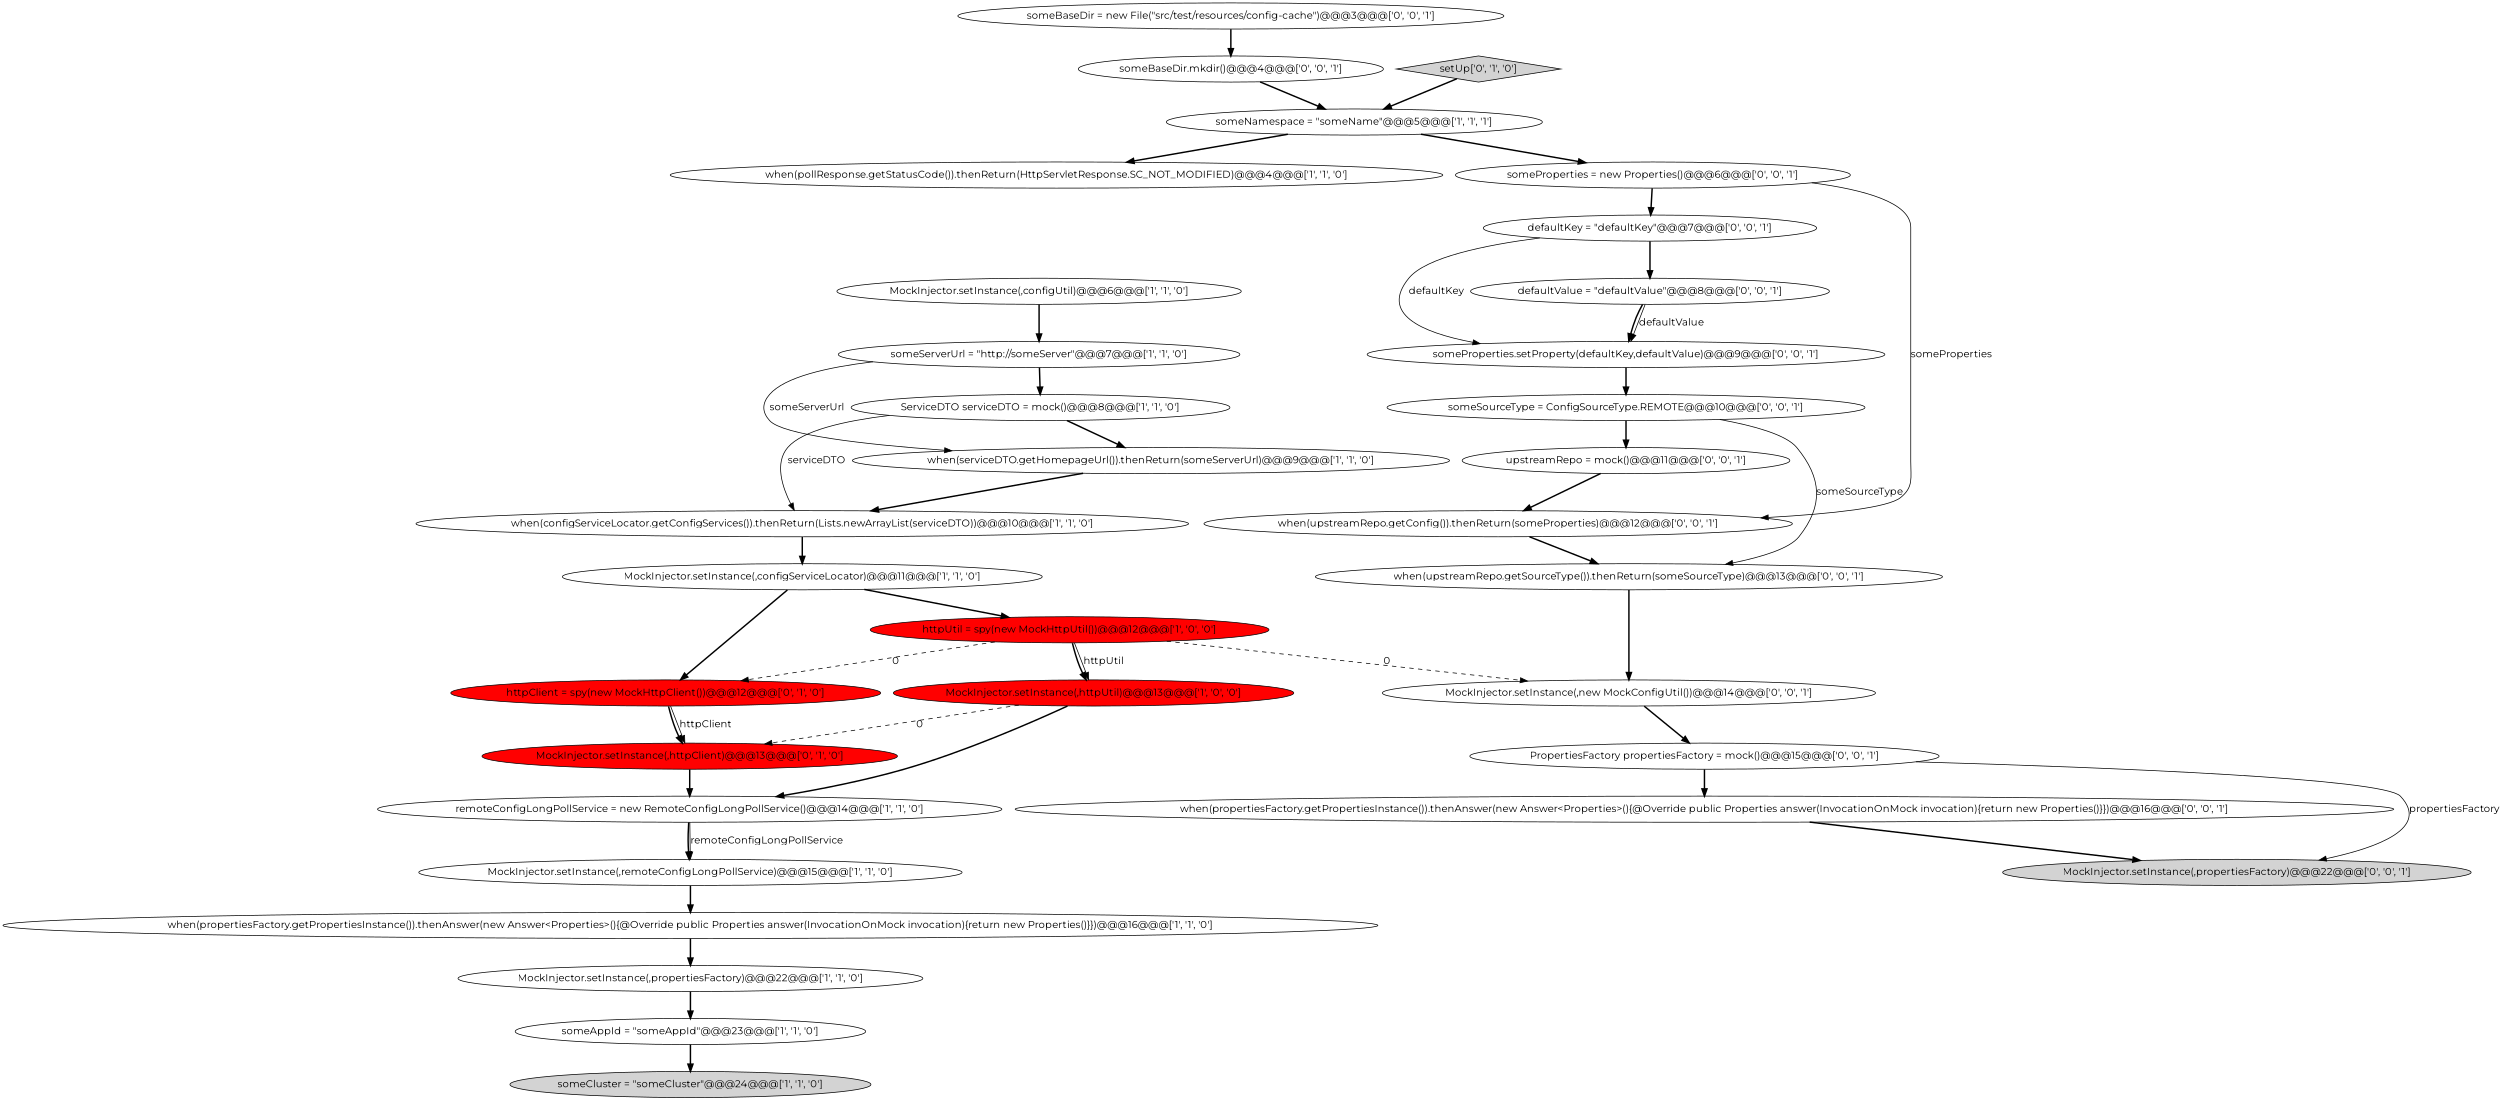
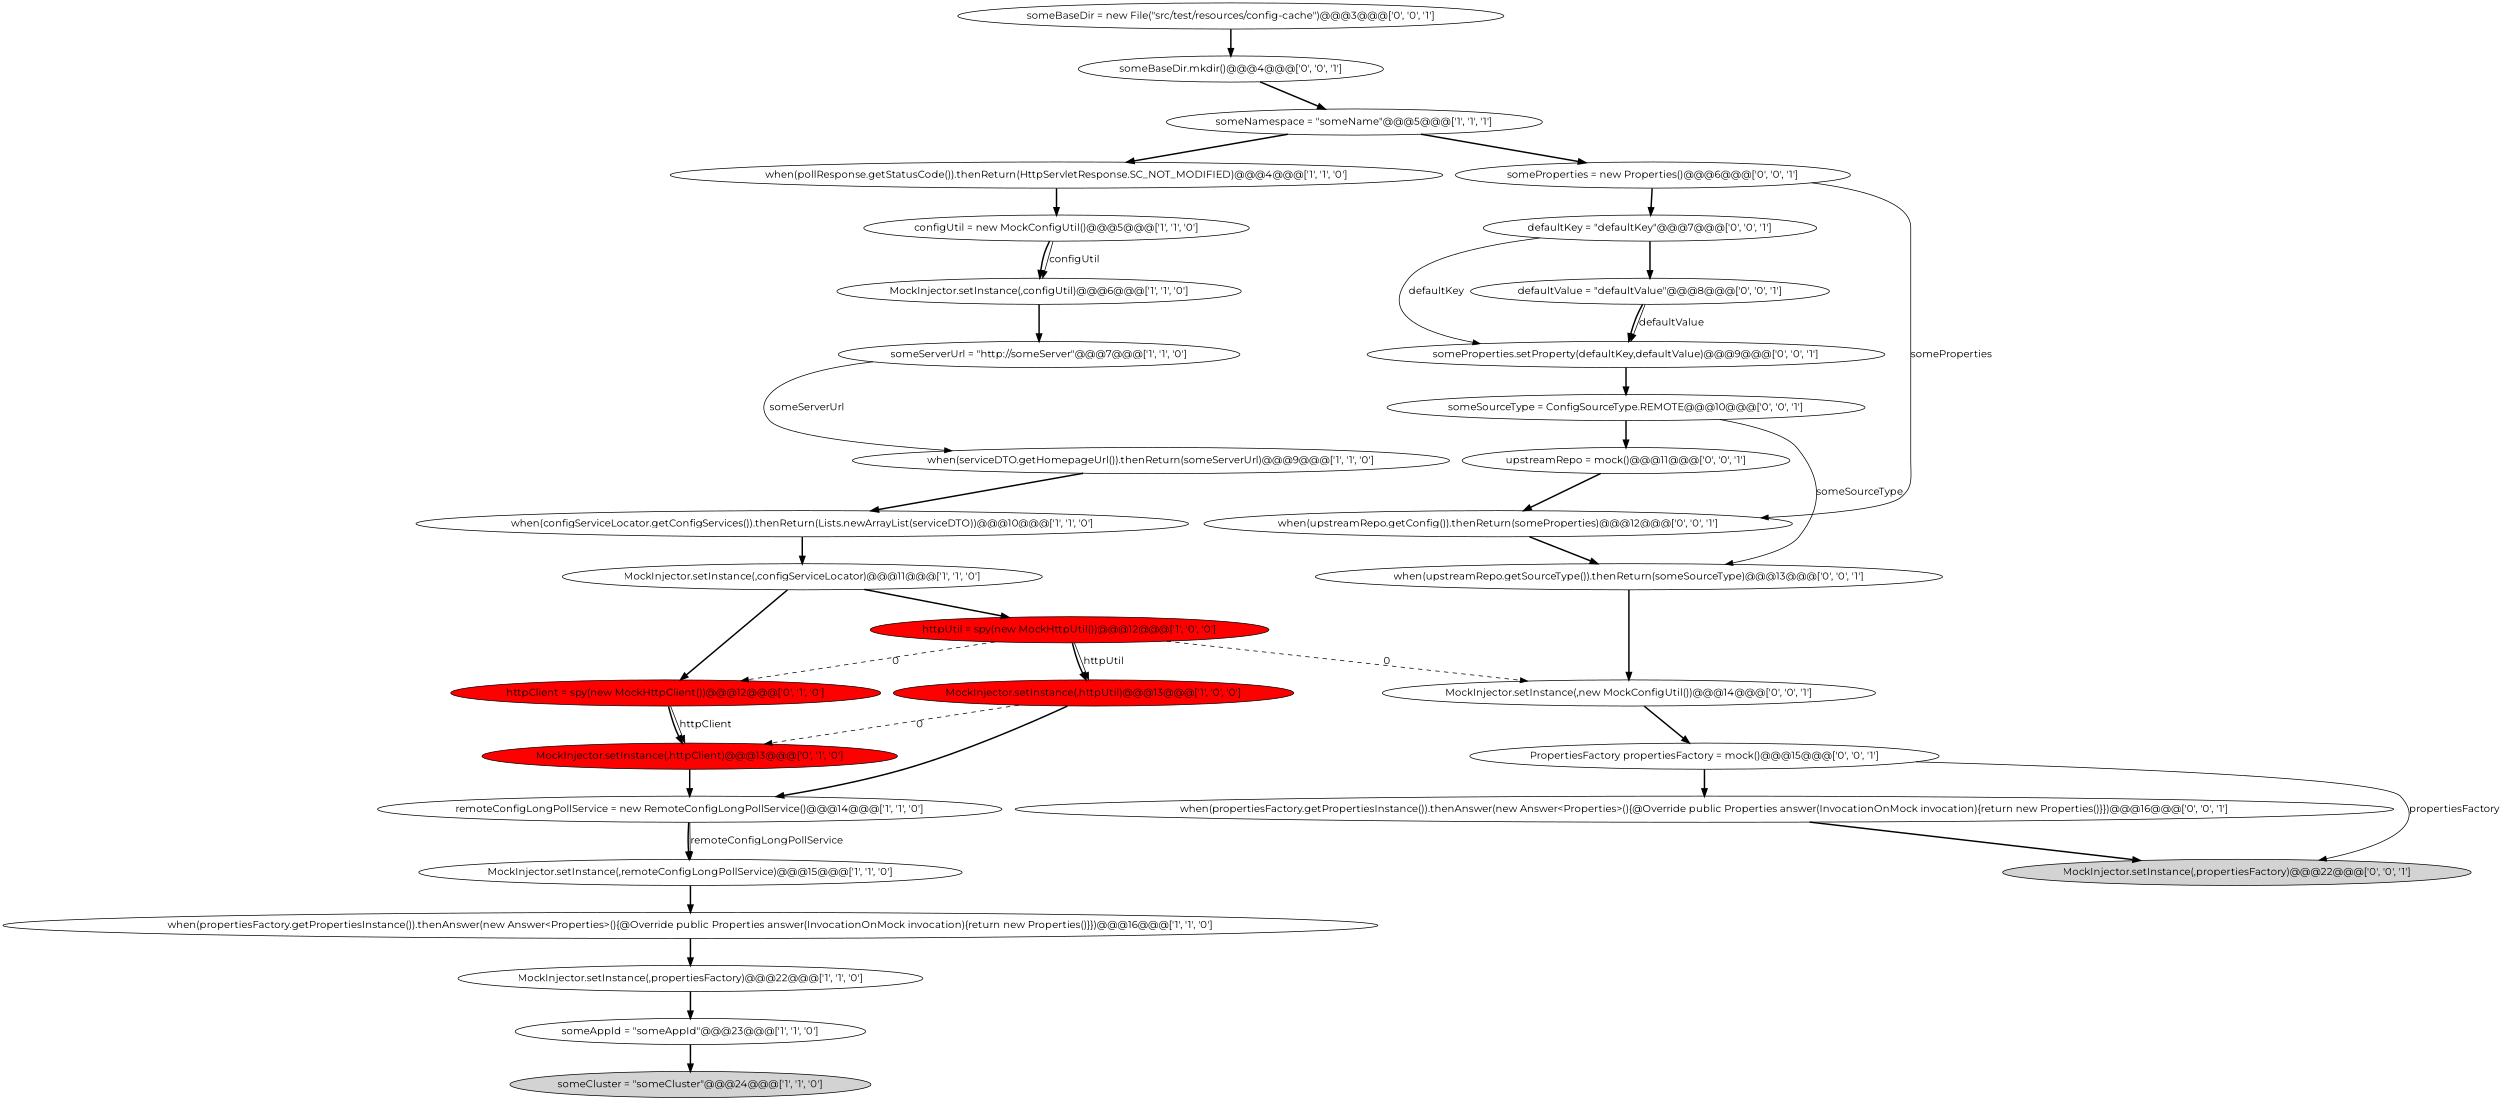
(1479, 69) -> none
none -> (1057, 228)
(1041, 408) -> none
